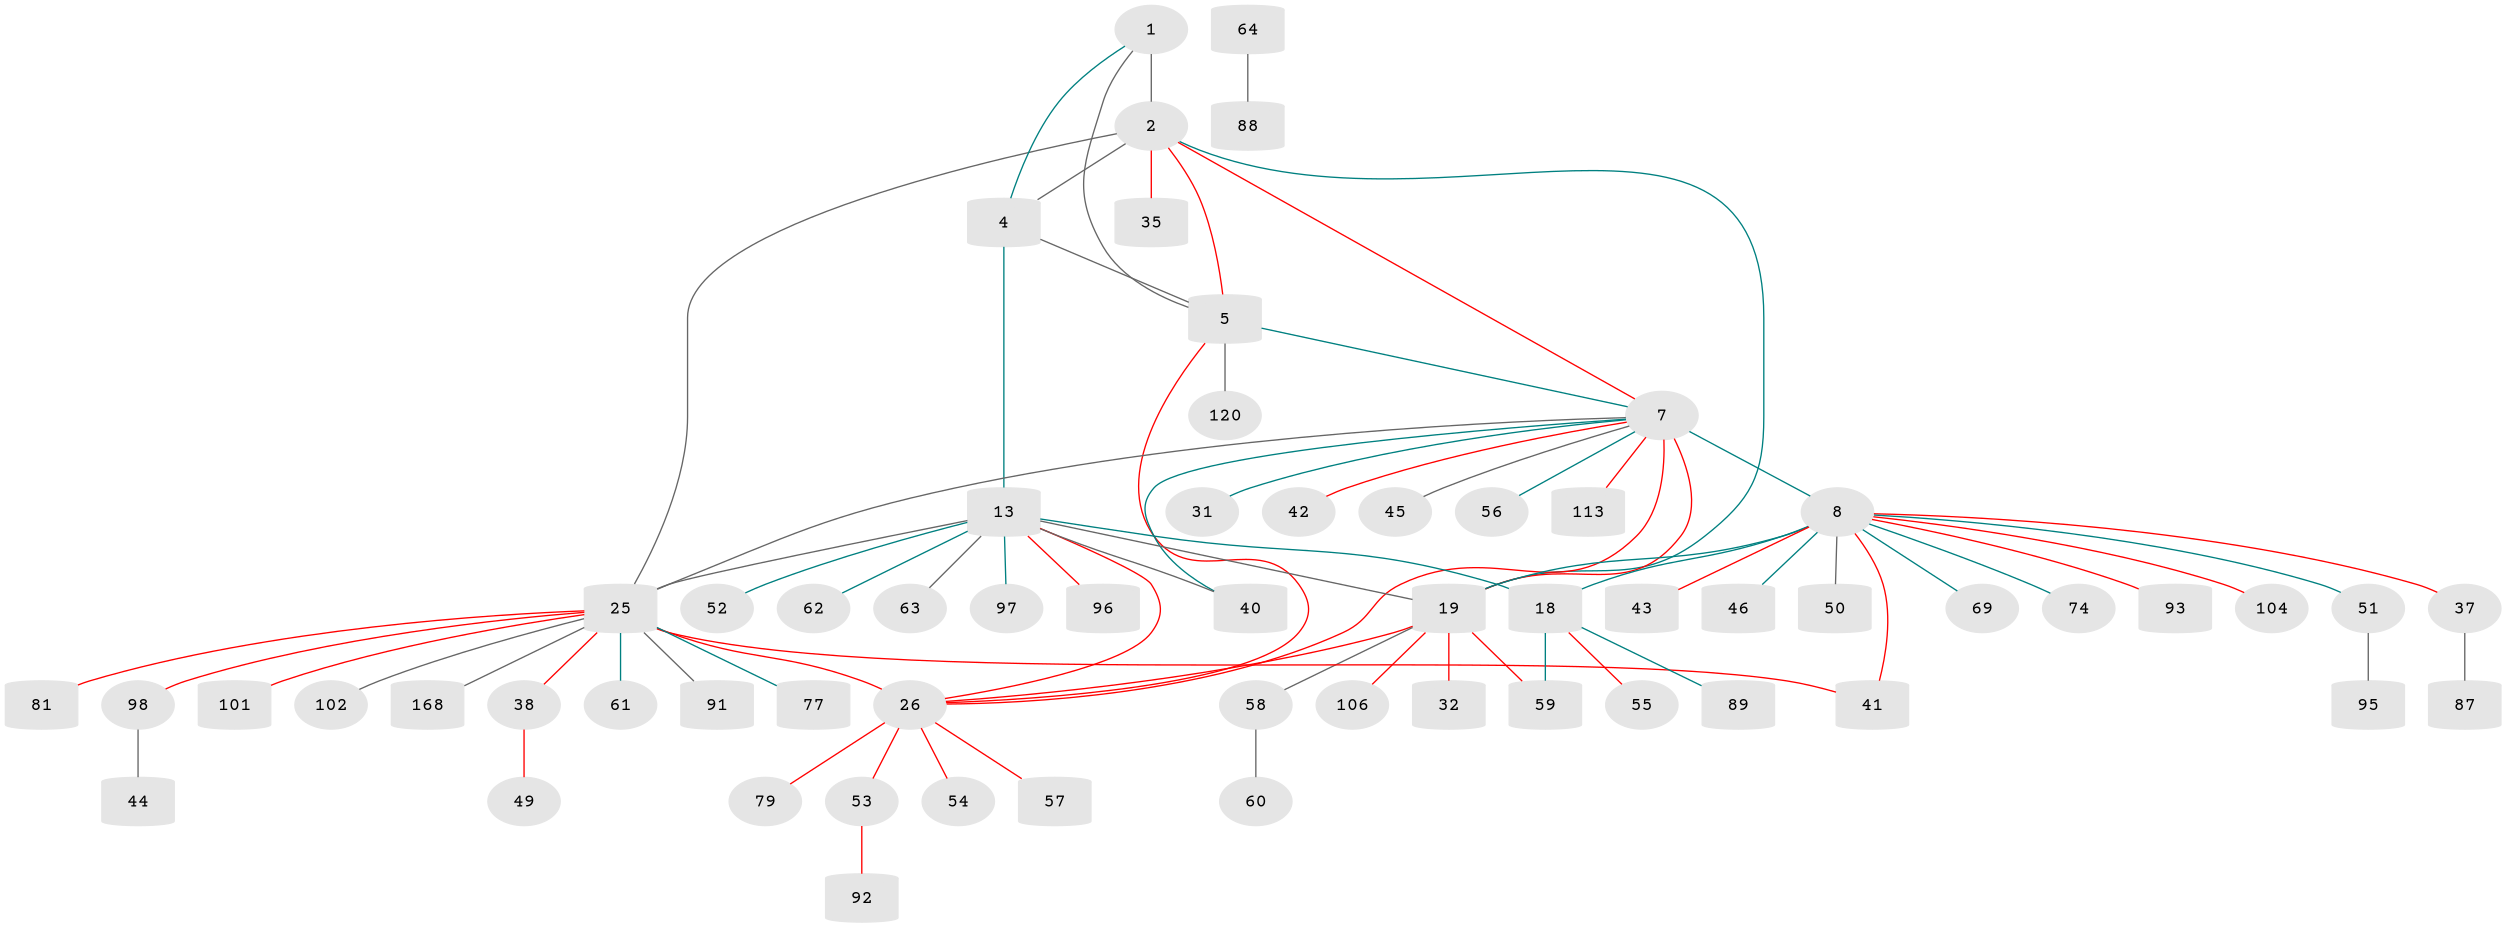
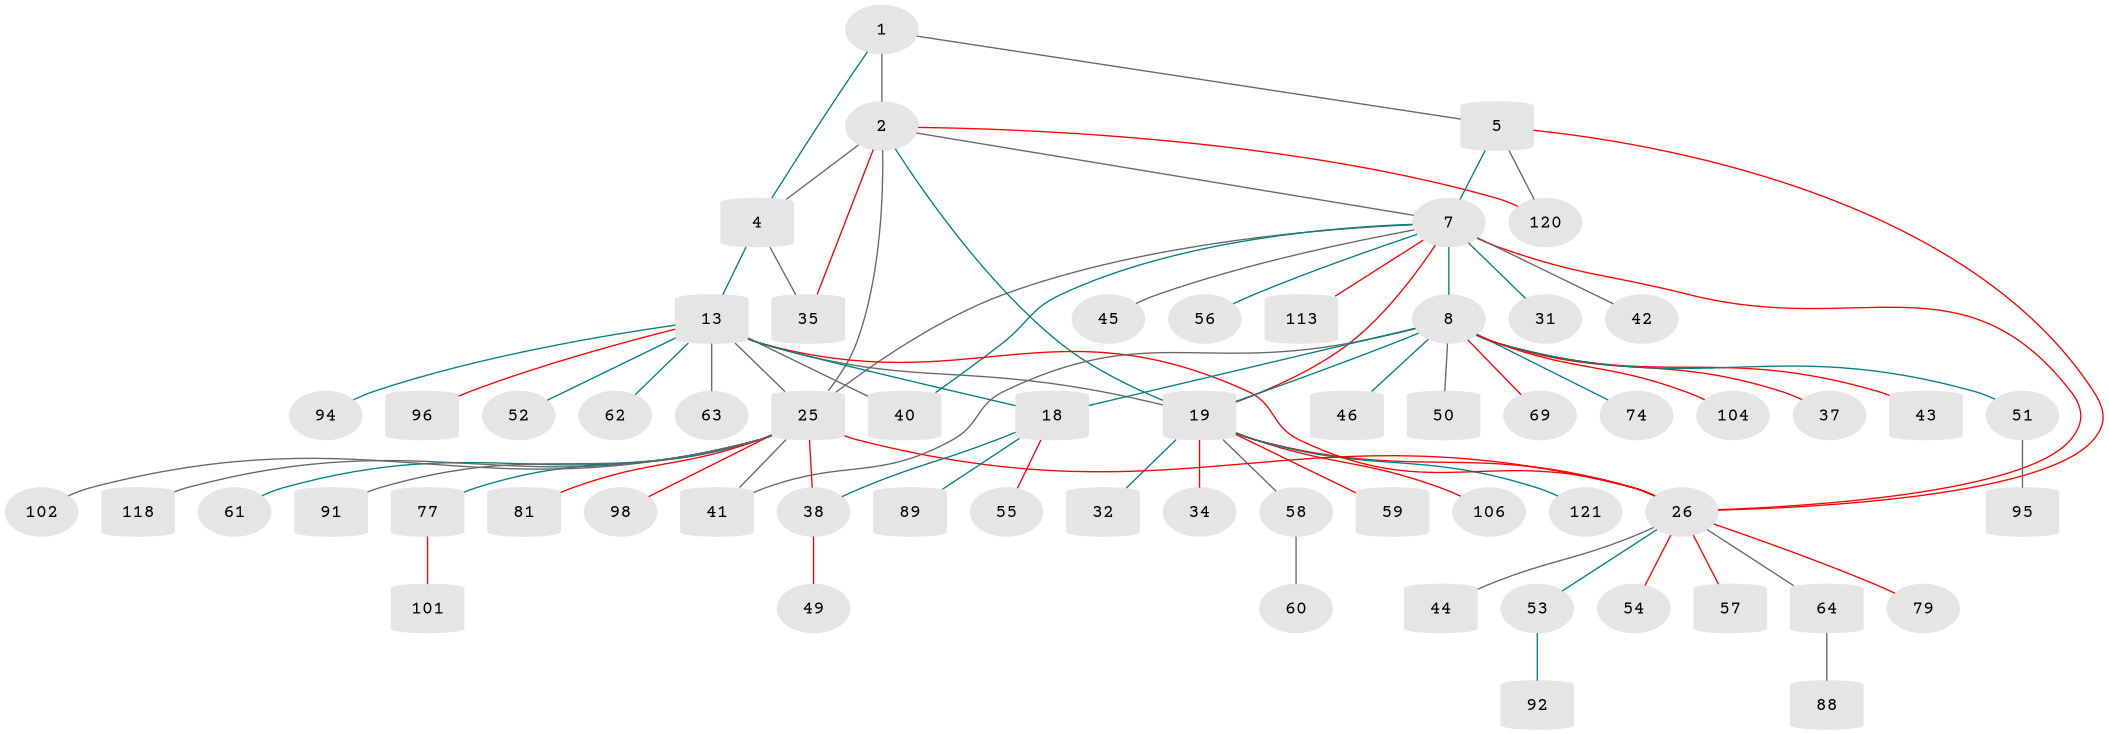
(1206, 217) -> (1221, 147)
(1107, 268) -> (783, 271)
(1406, 271) -> (1165, 174)
(1475, 452) -> (1545, 271)
none -> (1200, 512)
none -> (1586, 512)
none -> (1750, 558)
(1910, 560) -> (1494, 367)
(1887, 604) -> (1070, 366)
(1007, 608) -> (326, 415)
(2175, 608) -> none
(426, 643) -> (428, 560)
(1449, 657) -> (1154, 461)
(1545, 657) -> (928, 463)
(1187, 665) -> (763, 464)
(428, 705) -> (138, 512)
(2465, 705) -> none
(138, 753) -> (1566, 559)
(886, 753) -> (1610, 560)
(862, 850) -> (1537, 657)
